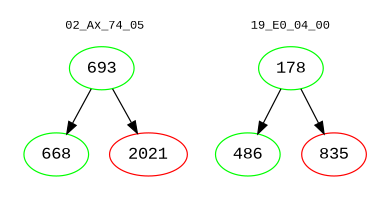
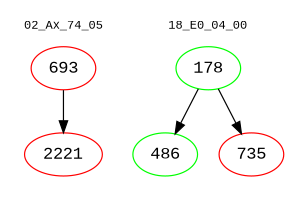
(291, 26) -> (208, 26)
(102, 68) -> (63, 68)
(56, 154) -> none
(148, 154) -> (63, 154)
(334, 154) -> (251, 154)
